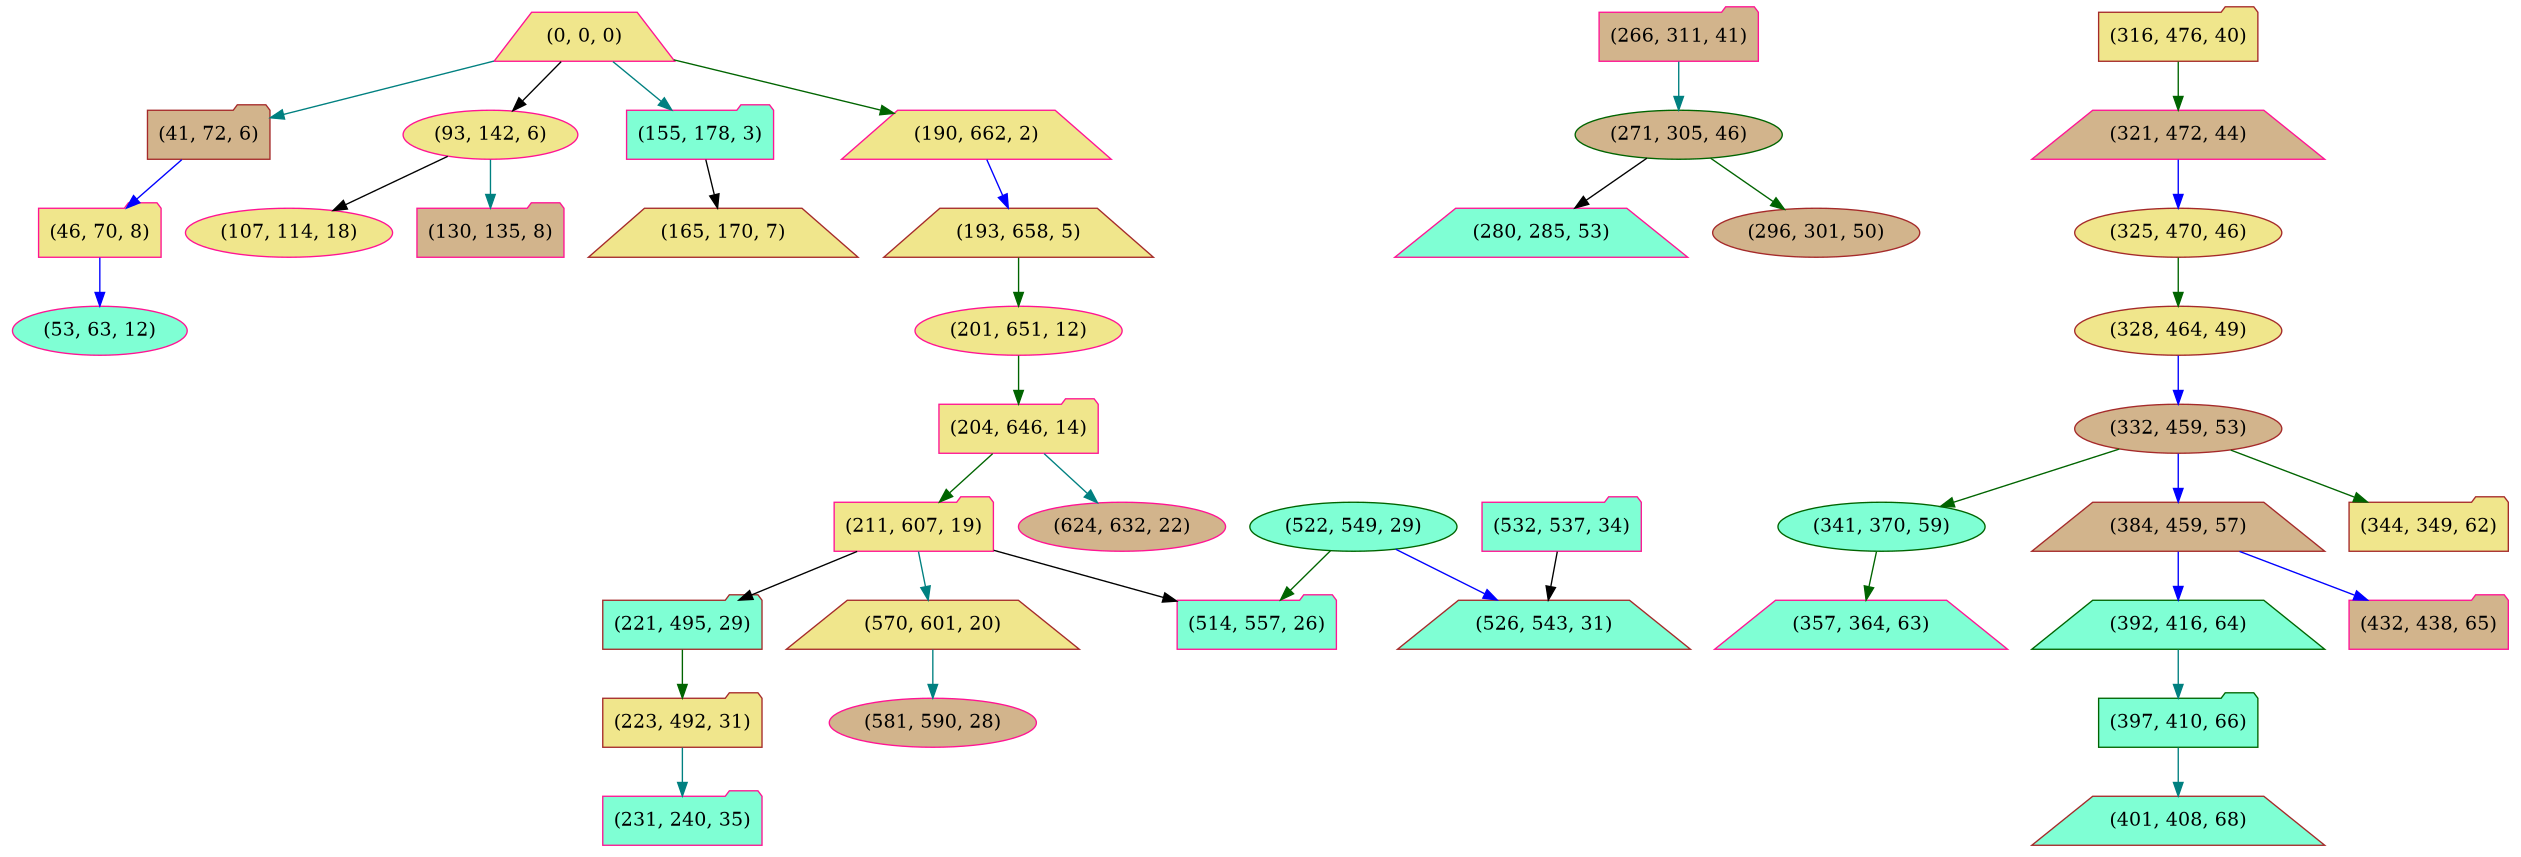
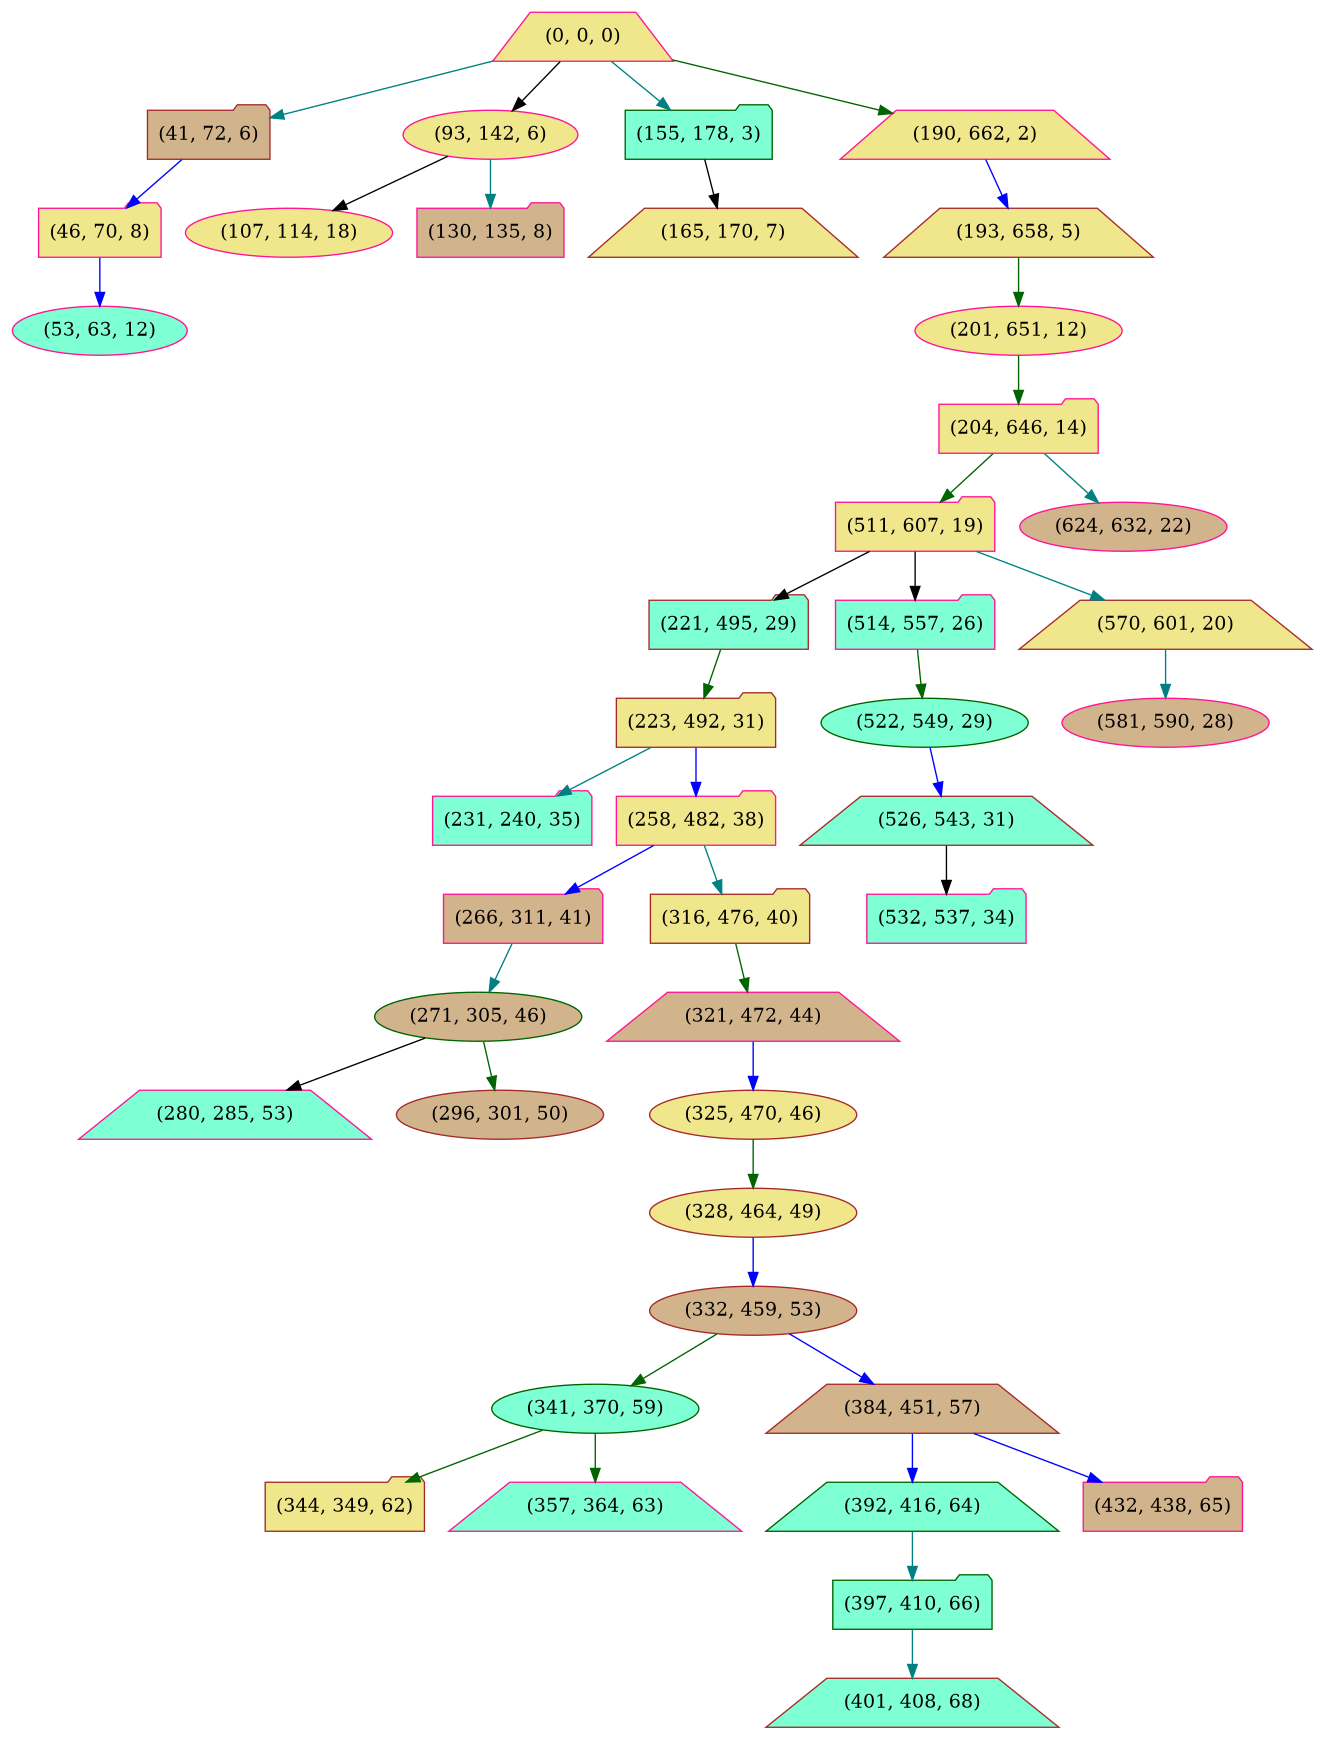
(700, 135) -> (699, 135)
(2293, 474) -> (481, 1454)
(914, 527) -> (915, 527)
(2178, 527) -> (912, 1409)
(1554, 569) -> (946, 863)
(1310, 571) -> (919, 667)
none -> (696, 821)
